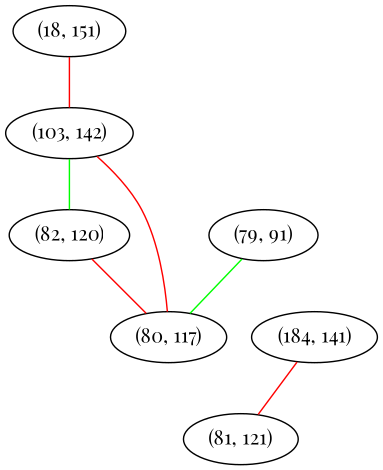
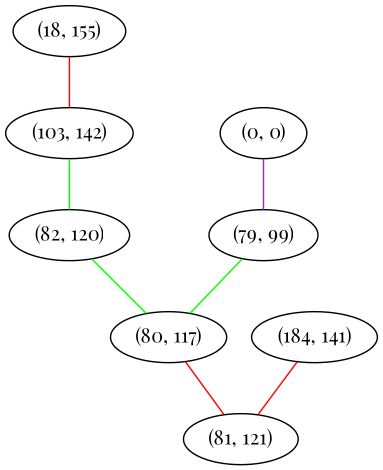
(69, 31) -> (69, 31)
none -> (264, 133)
(149, 226) -> (204, 388)
(264, 235) -> (264, 235)
(119, 286) -> (119, 286)
